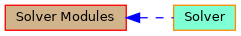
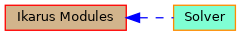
(66, 18) -> (66, 18)
